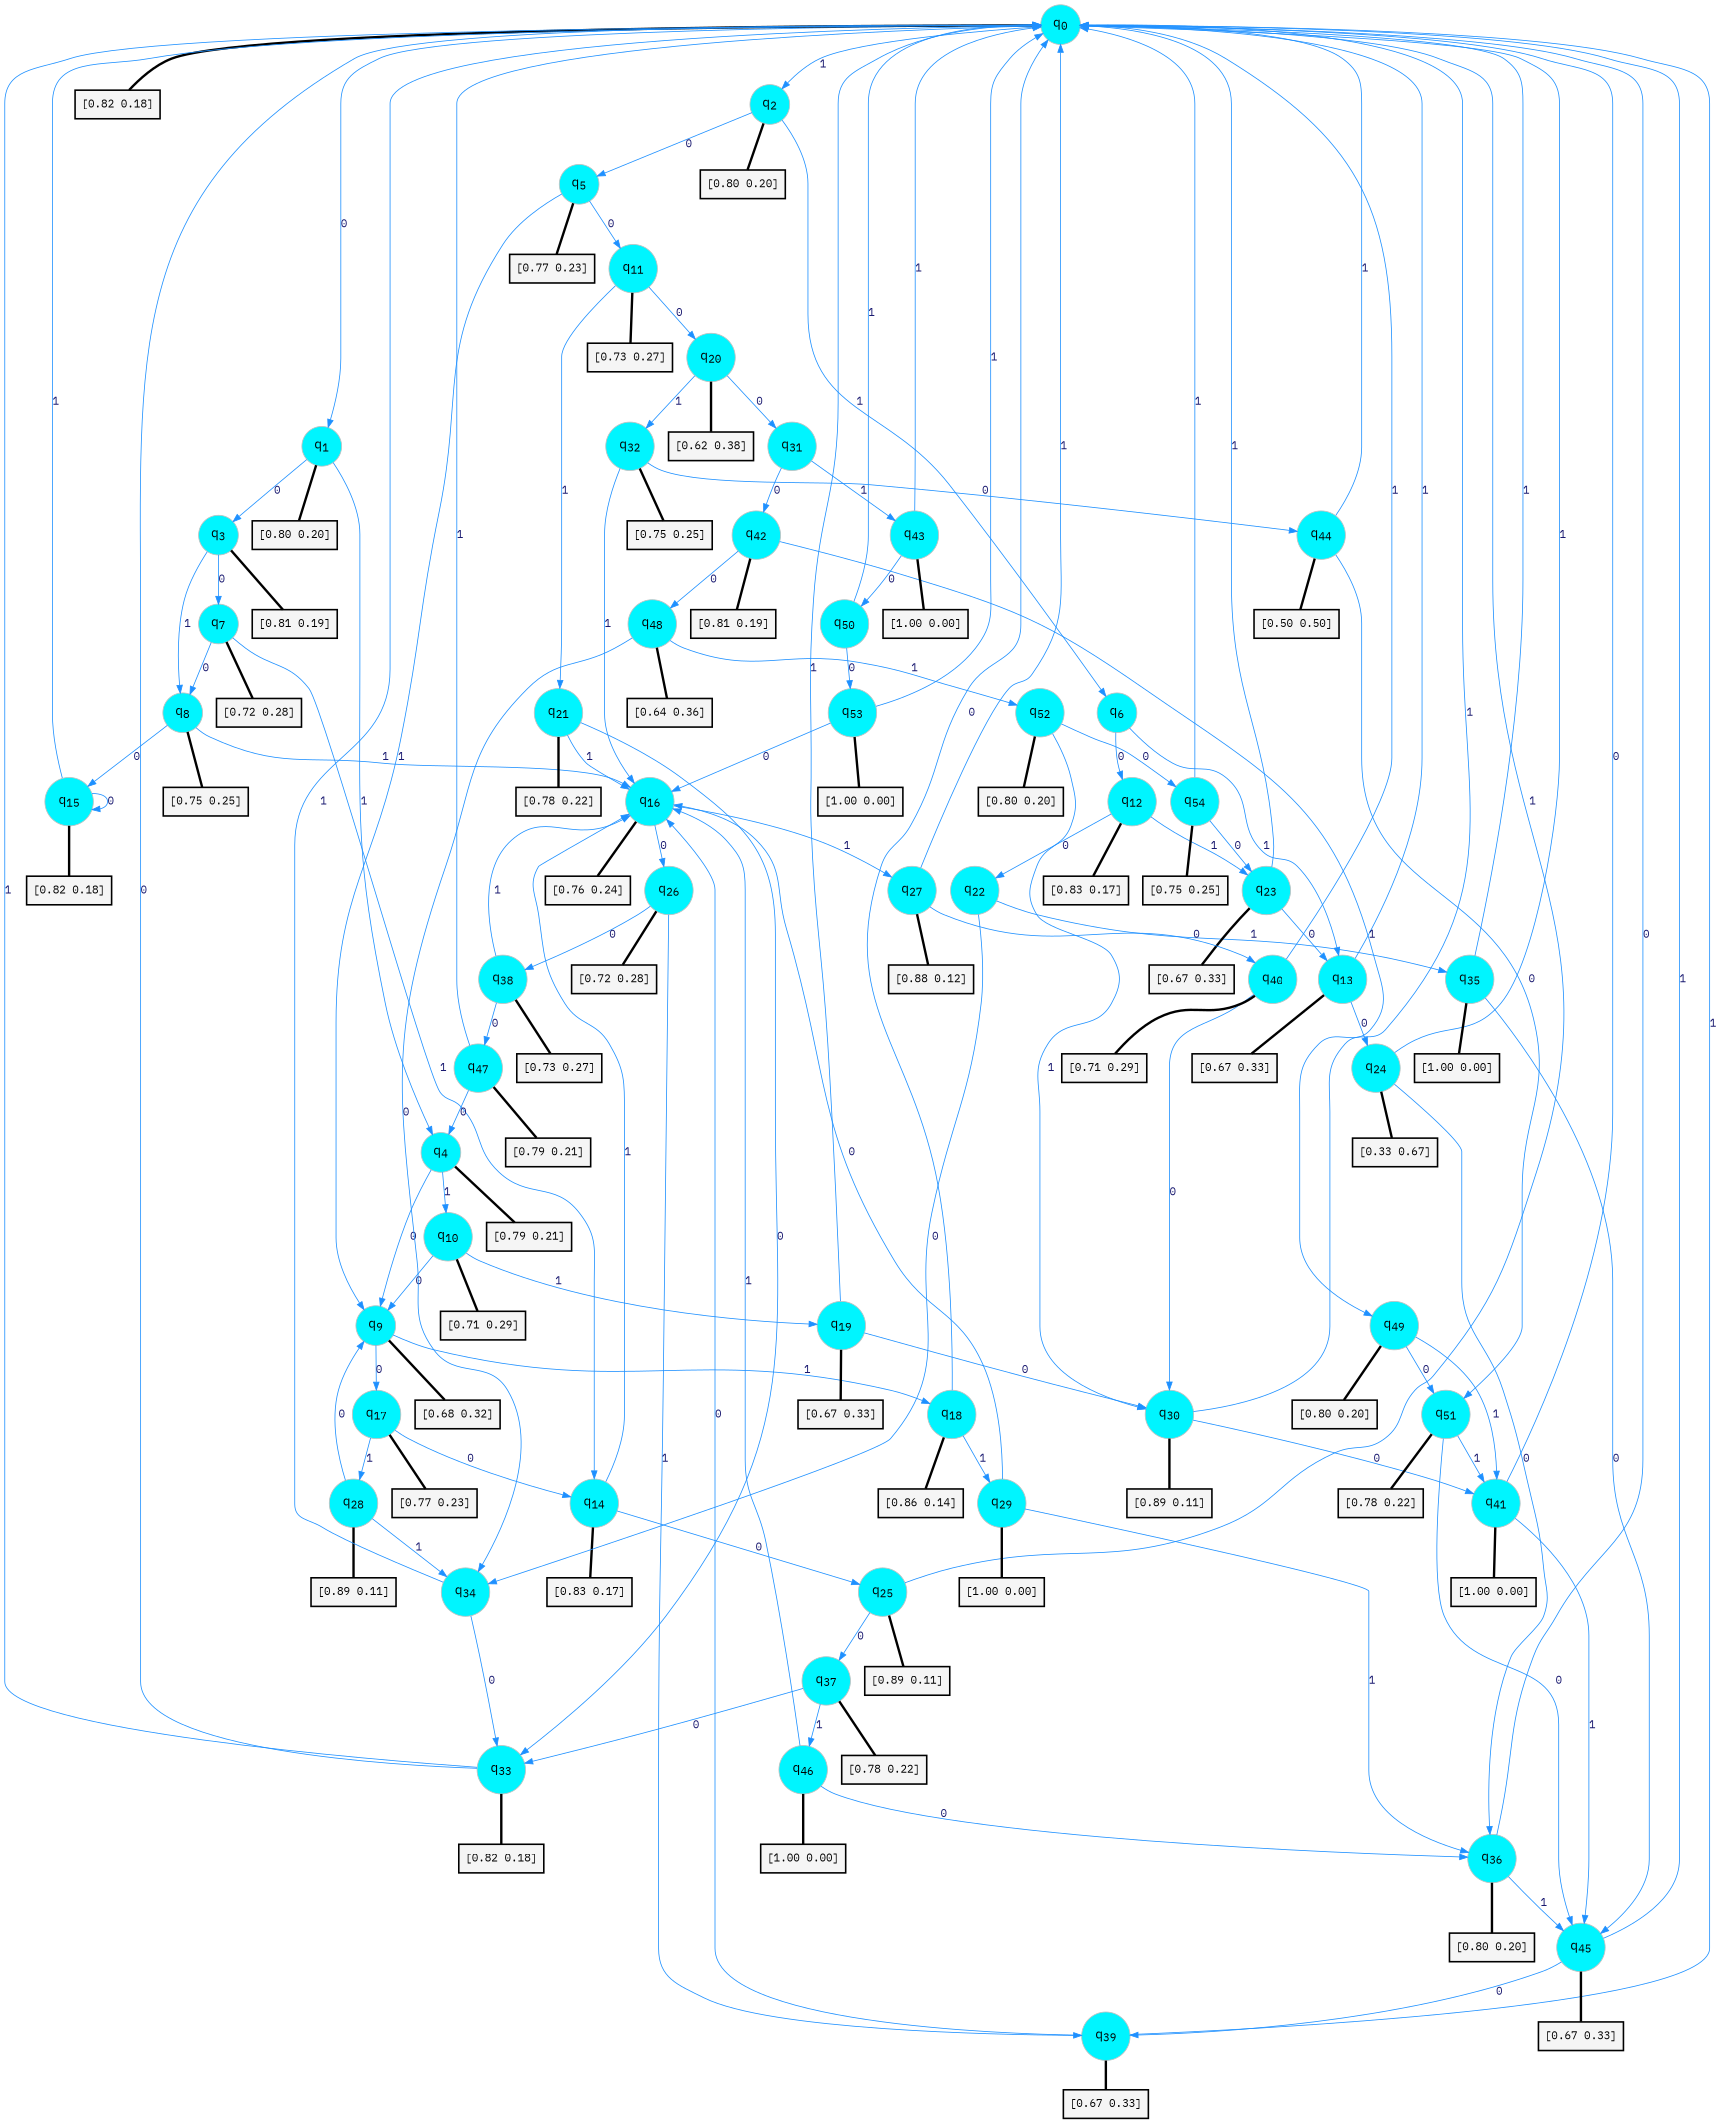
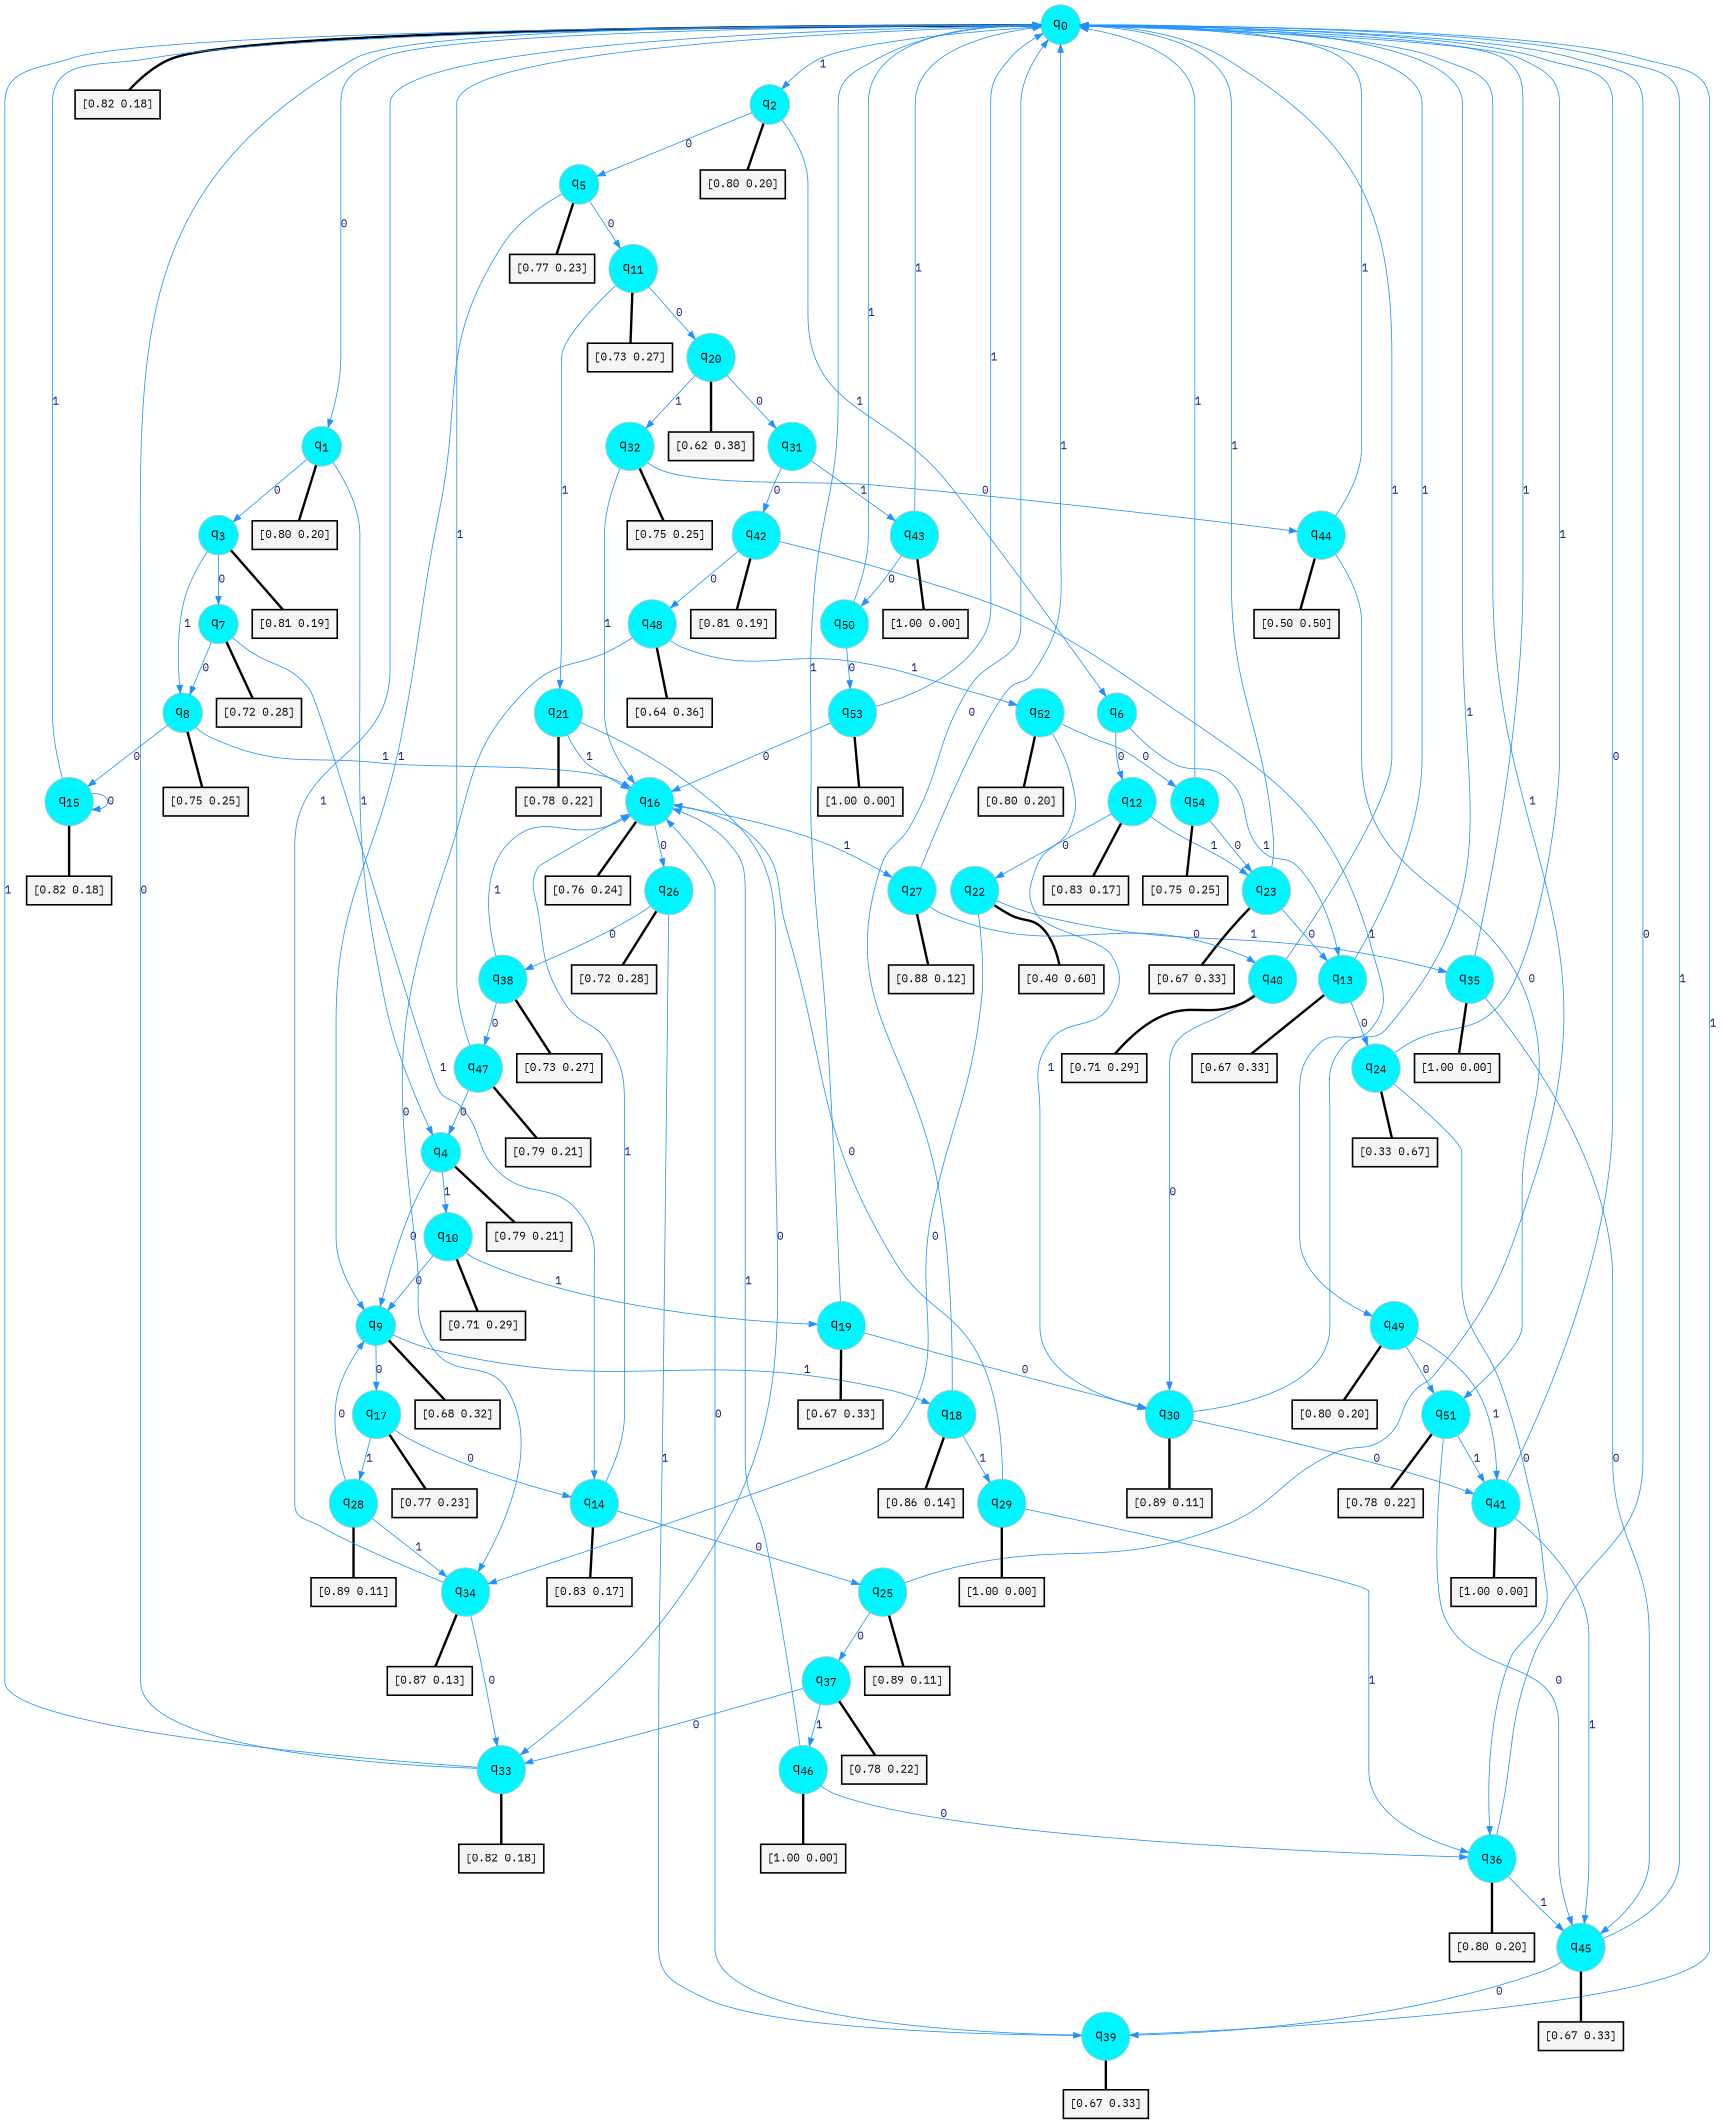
none -> (1061, 979)
none -> (430, 1681)
